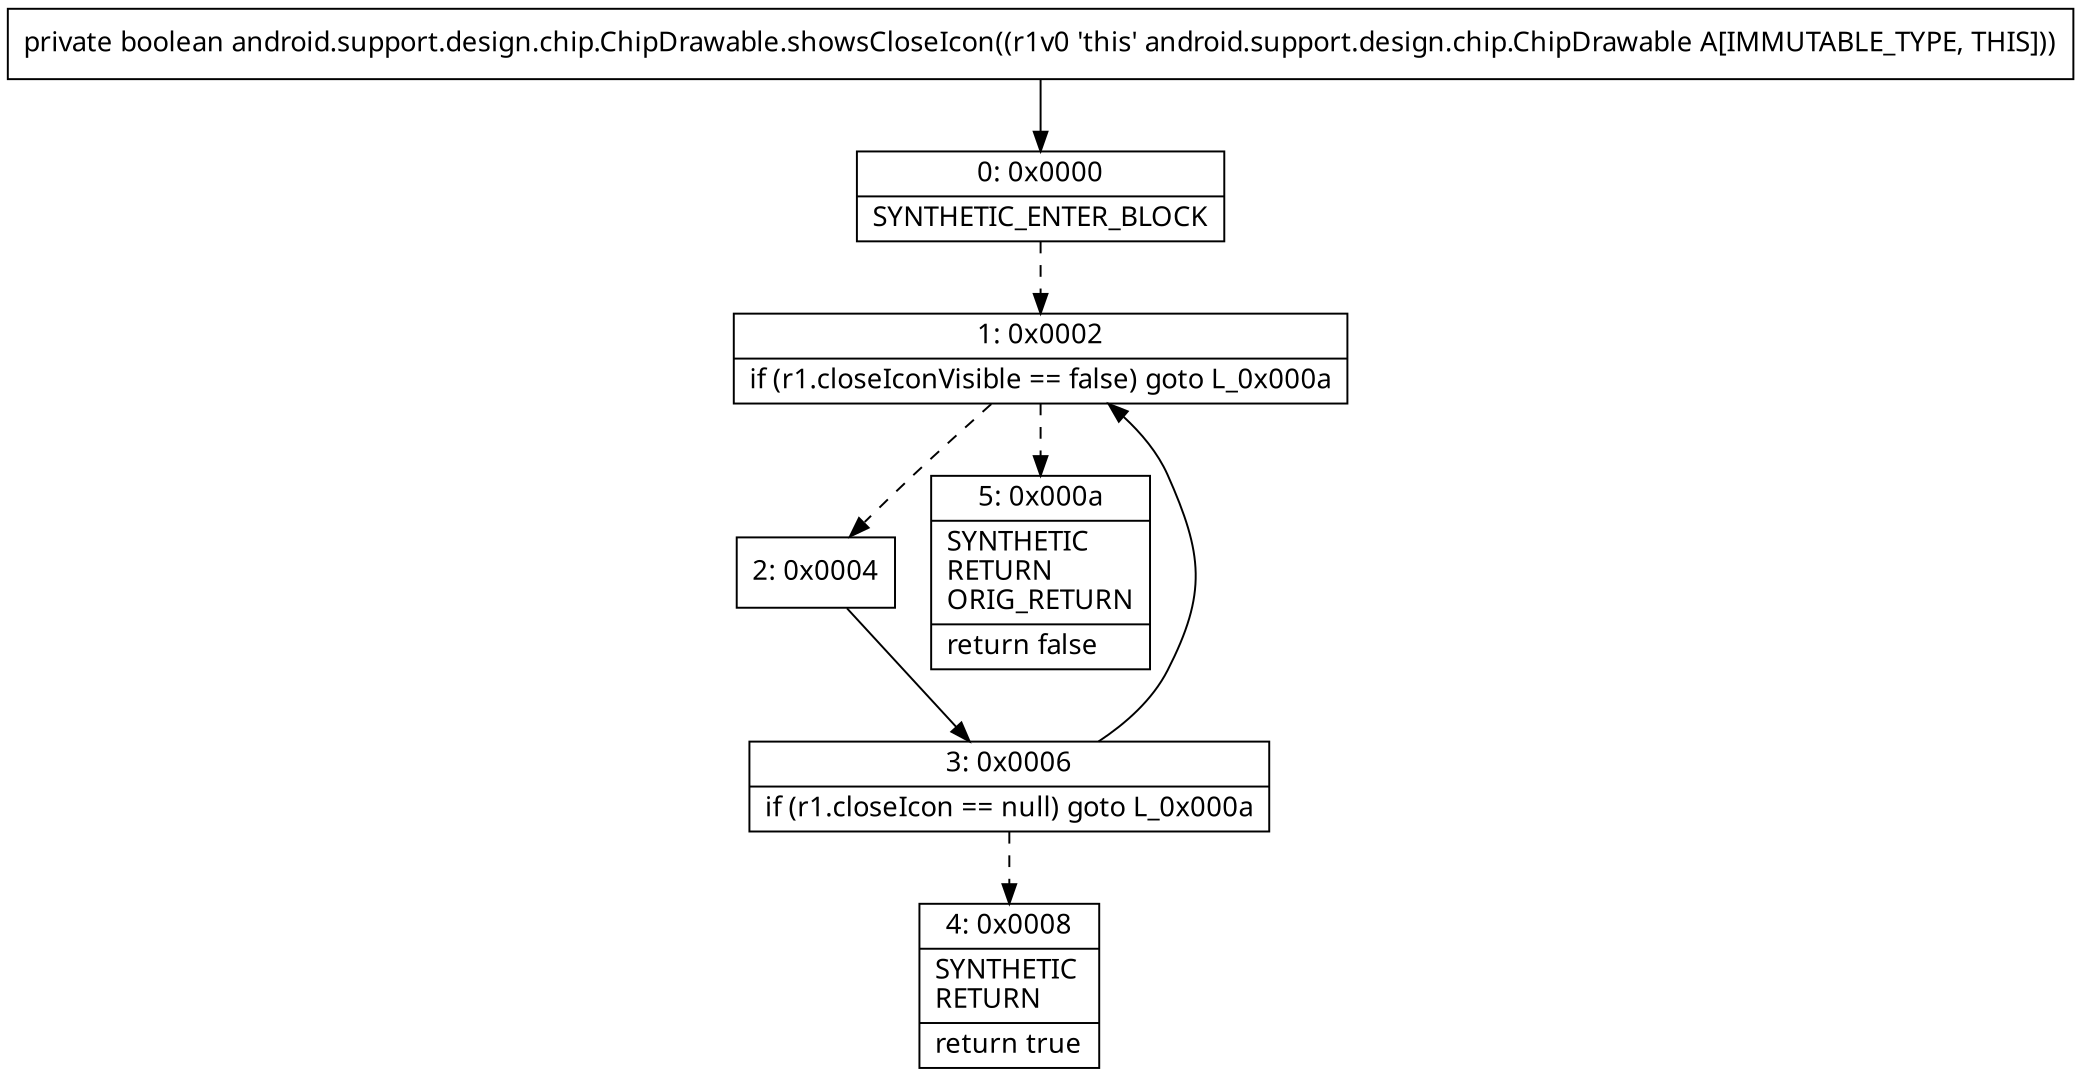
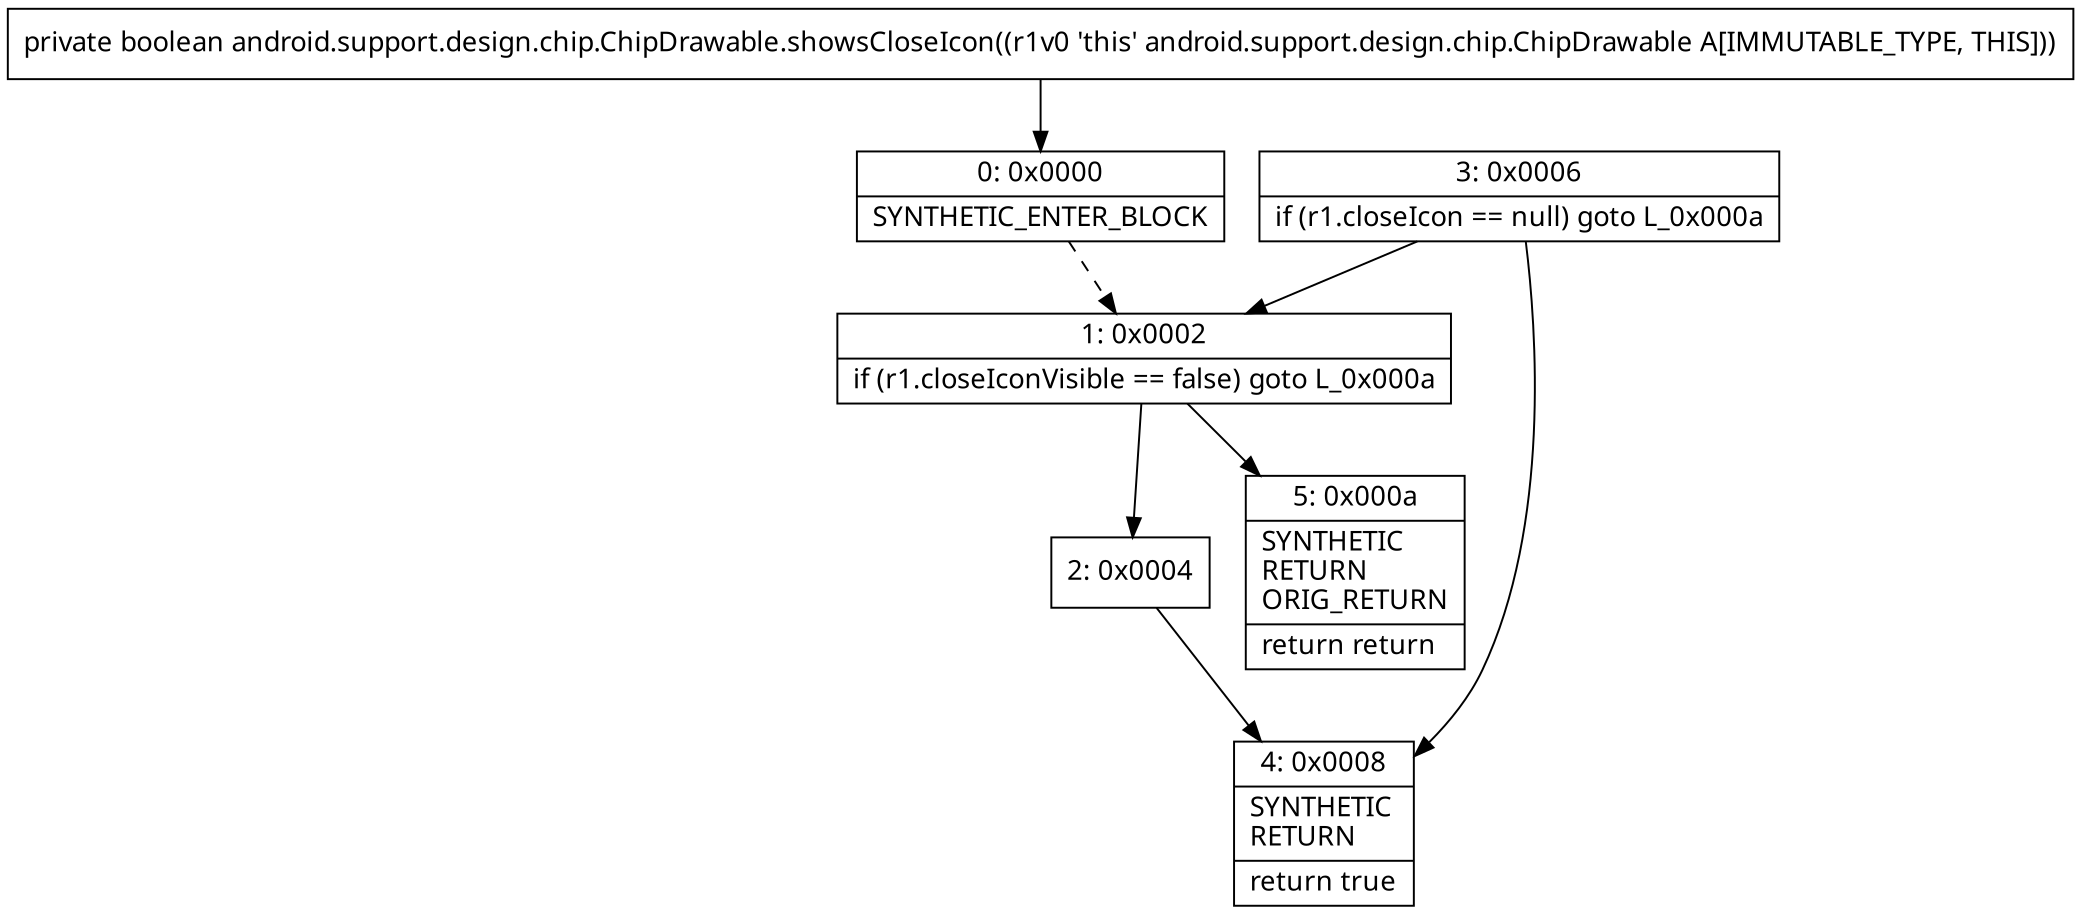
(1041, 430) -> (1216, 432)
(927, 462) -> (1138, 460)
(1023, 646) -> (1349, 646)
(902, 668) -> (1203, 667)
(1009, 858) -> (1527, 504)
